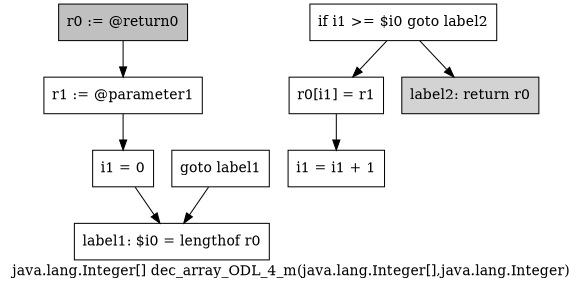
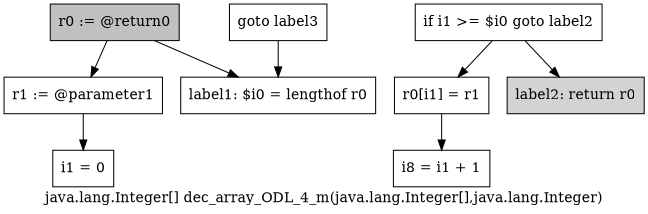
(221, 169) -> (278, 22)
(336, 169) -> (442, 169)
(145, 201) -> (192, 57)
